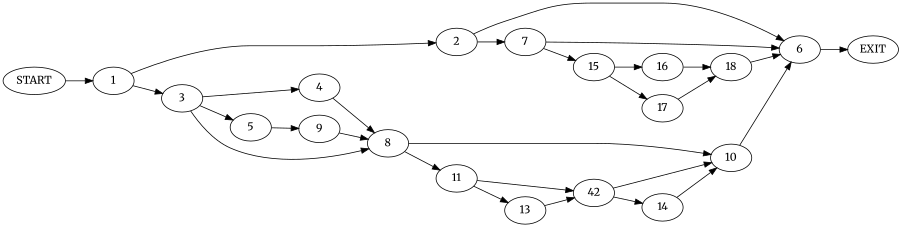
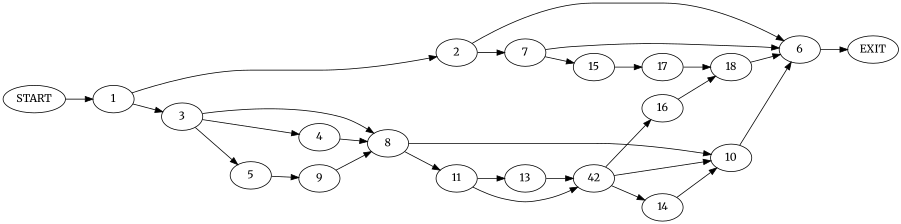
(624, 67) -> (623, 149)
